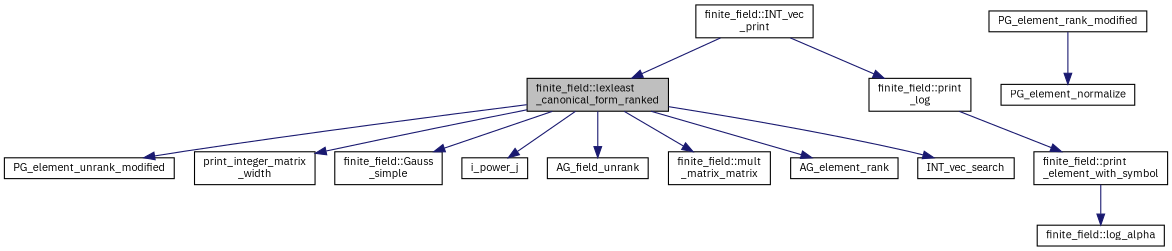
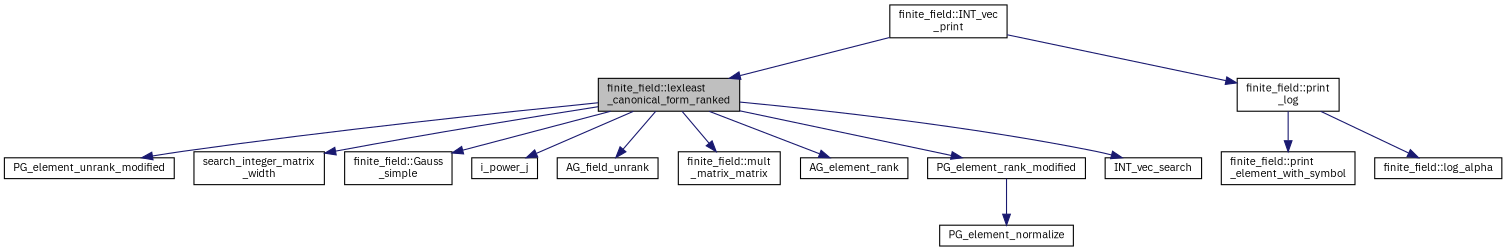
none -> (846, 133)
(255, 168) -> (259, 168)
(1101, 199) -> (1365, 132)
